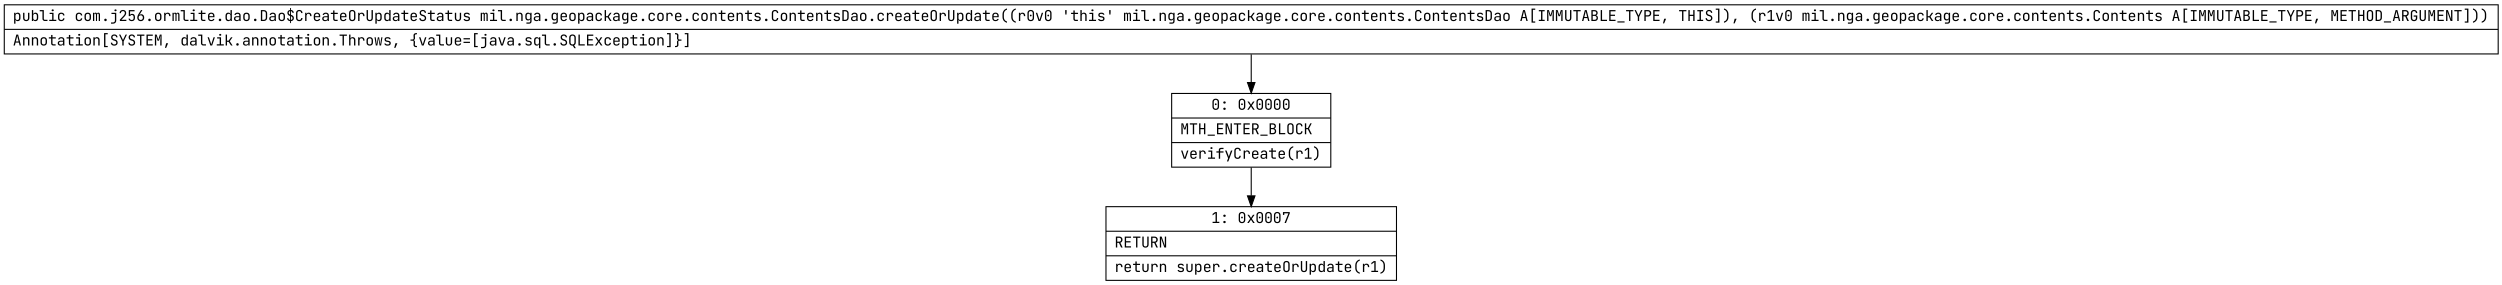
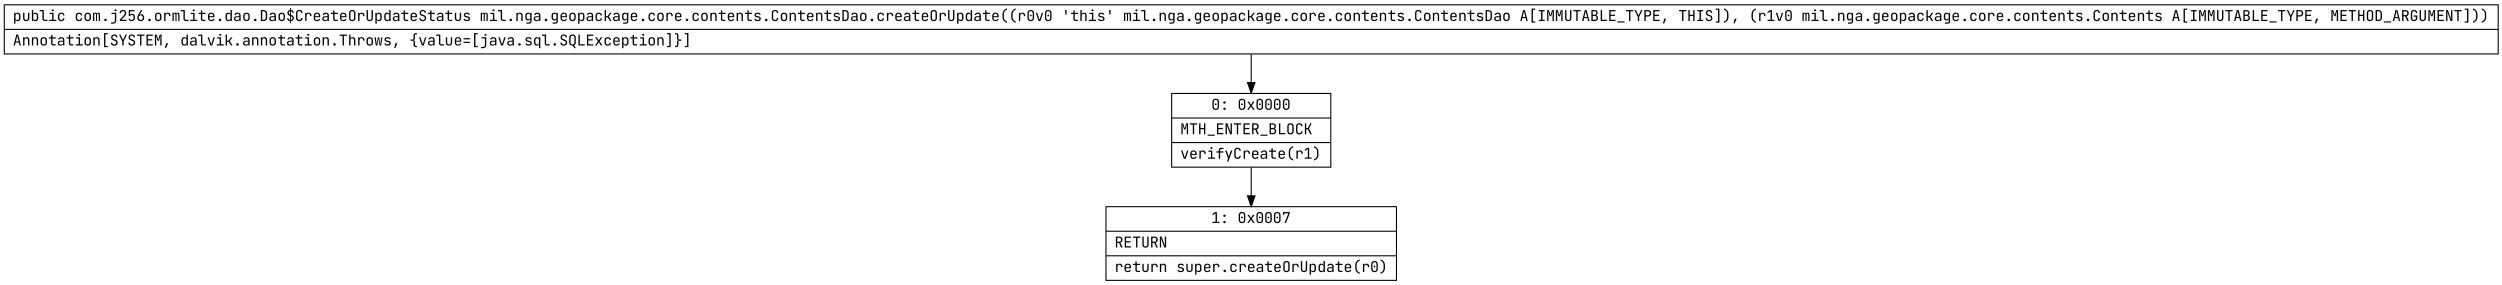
(1251, 268) -> (1251, 268)
